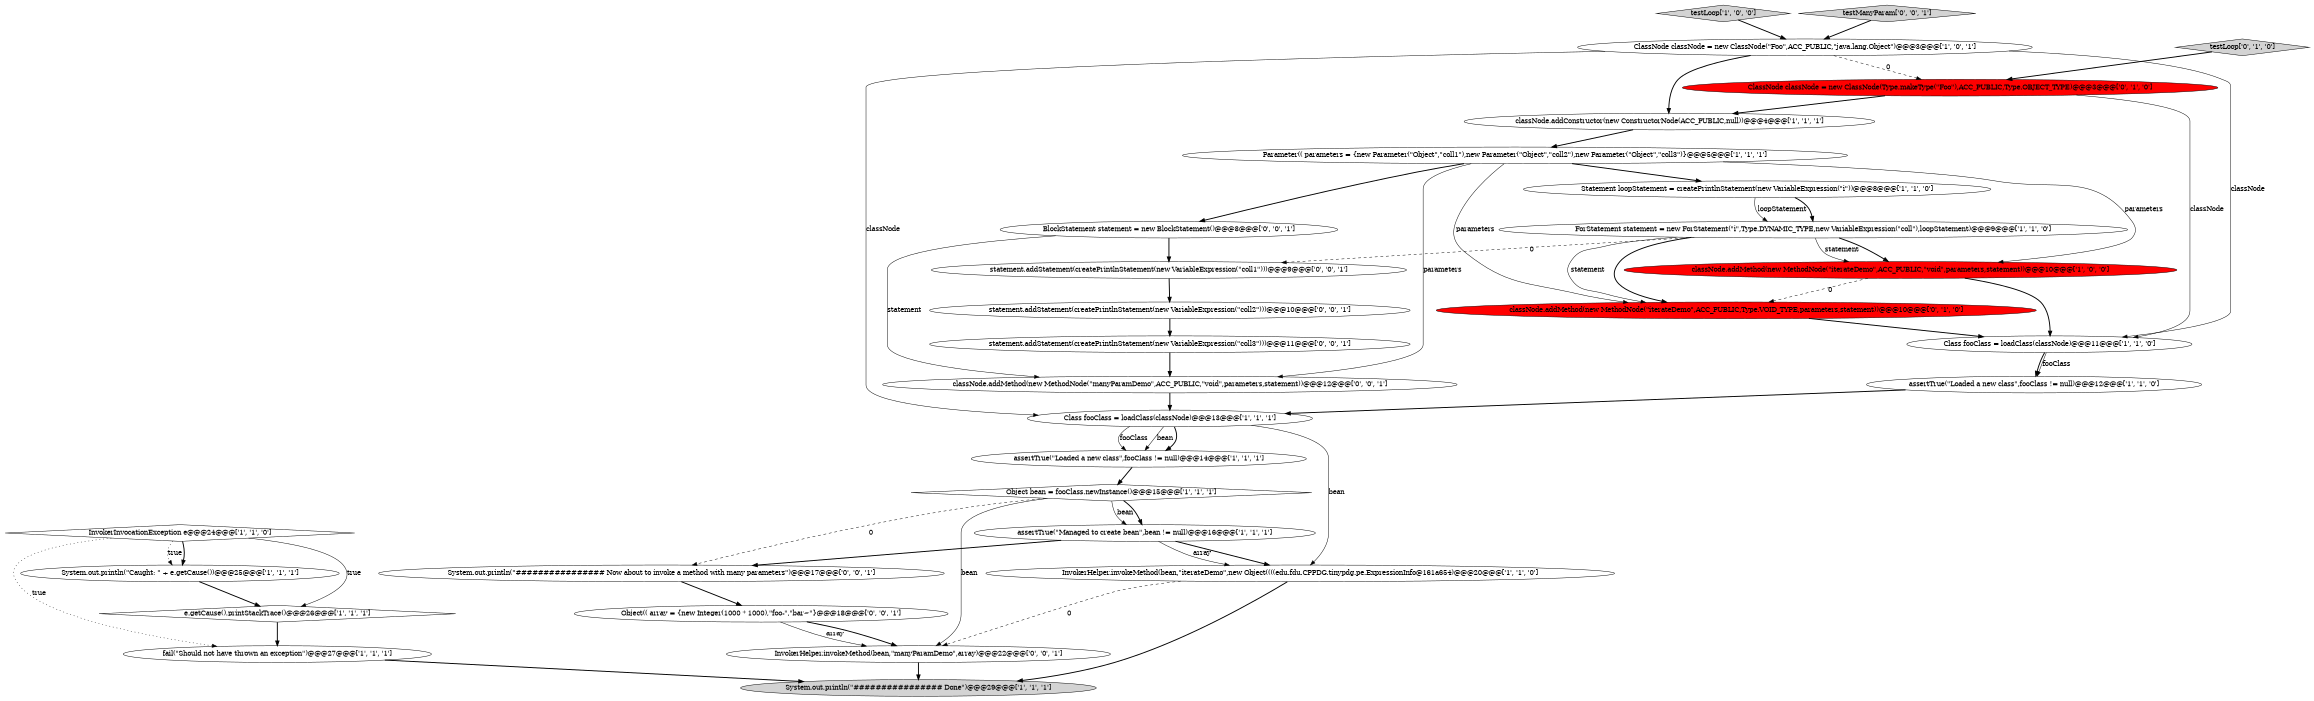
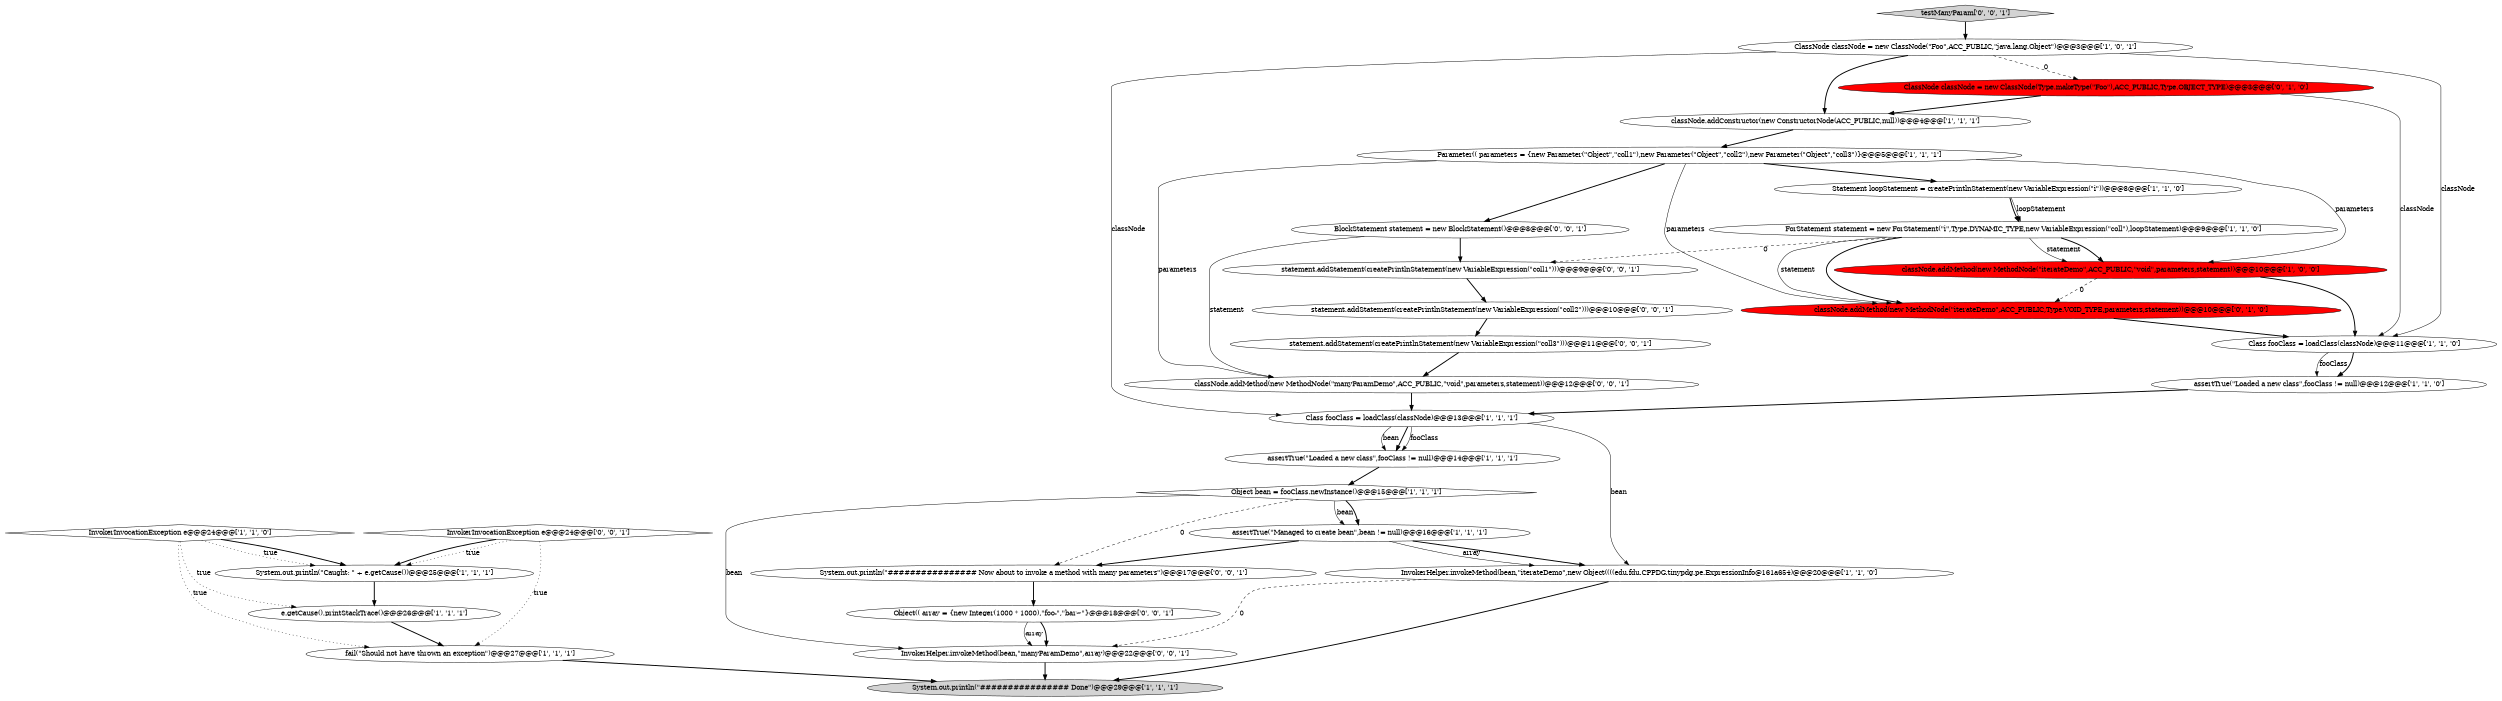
(1723, 13) -> none
(2242, 47) -> none
none -> (538, 533)
(328, 555) -> (221, 593)
(277, 614) -> (374, 614)
